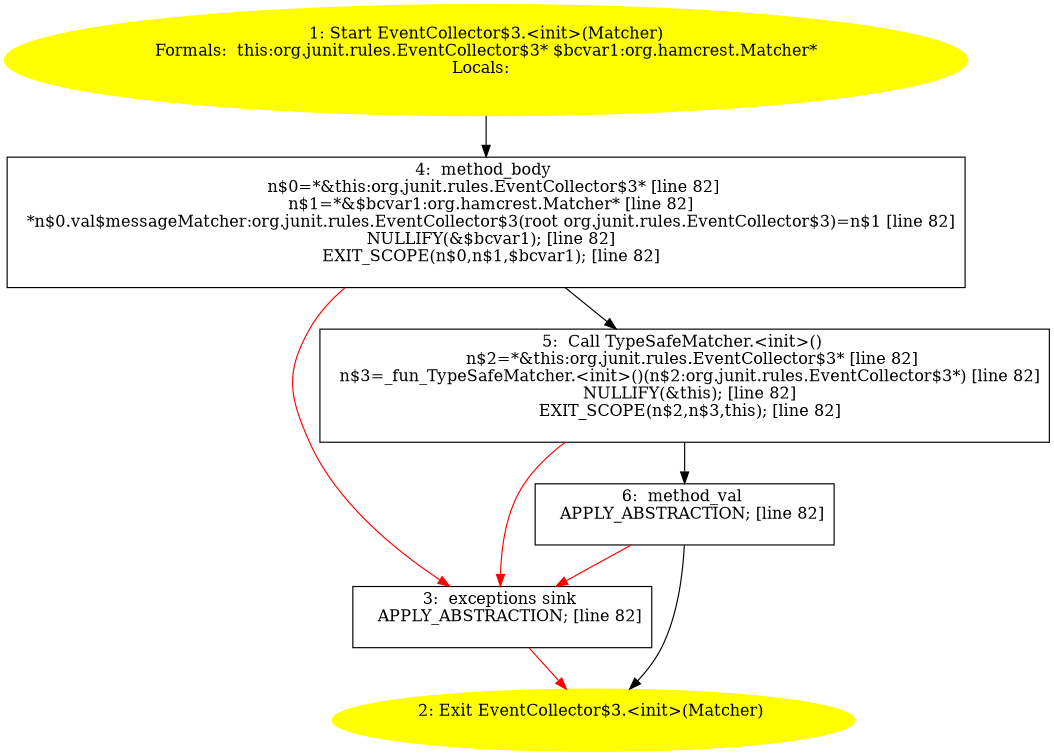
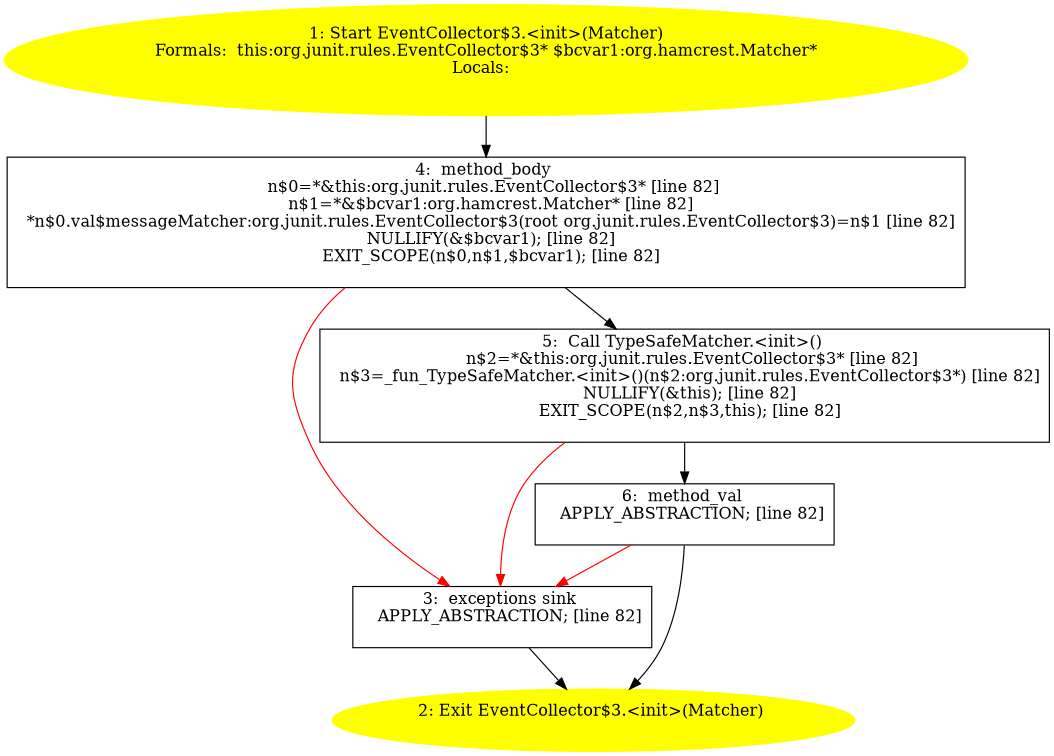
(544, 664) -> (544, 664)
